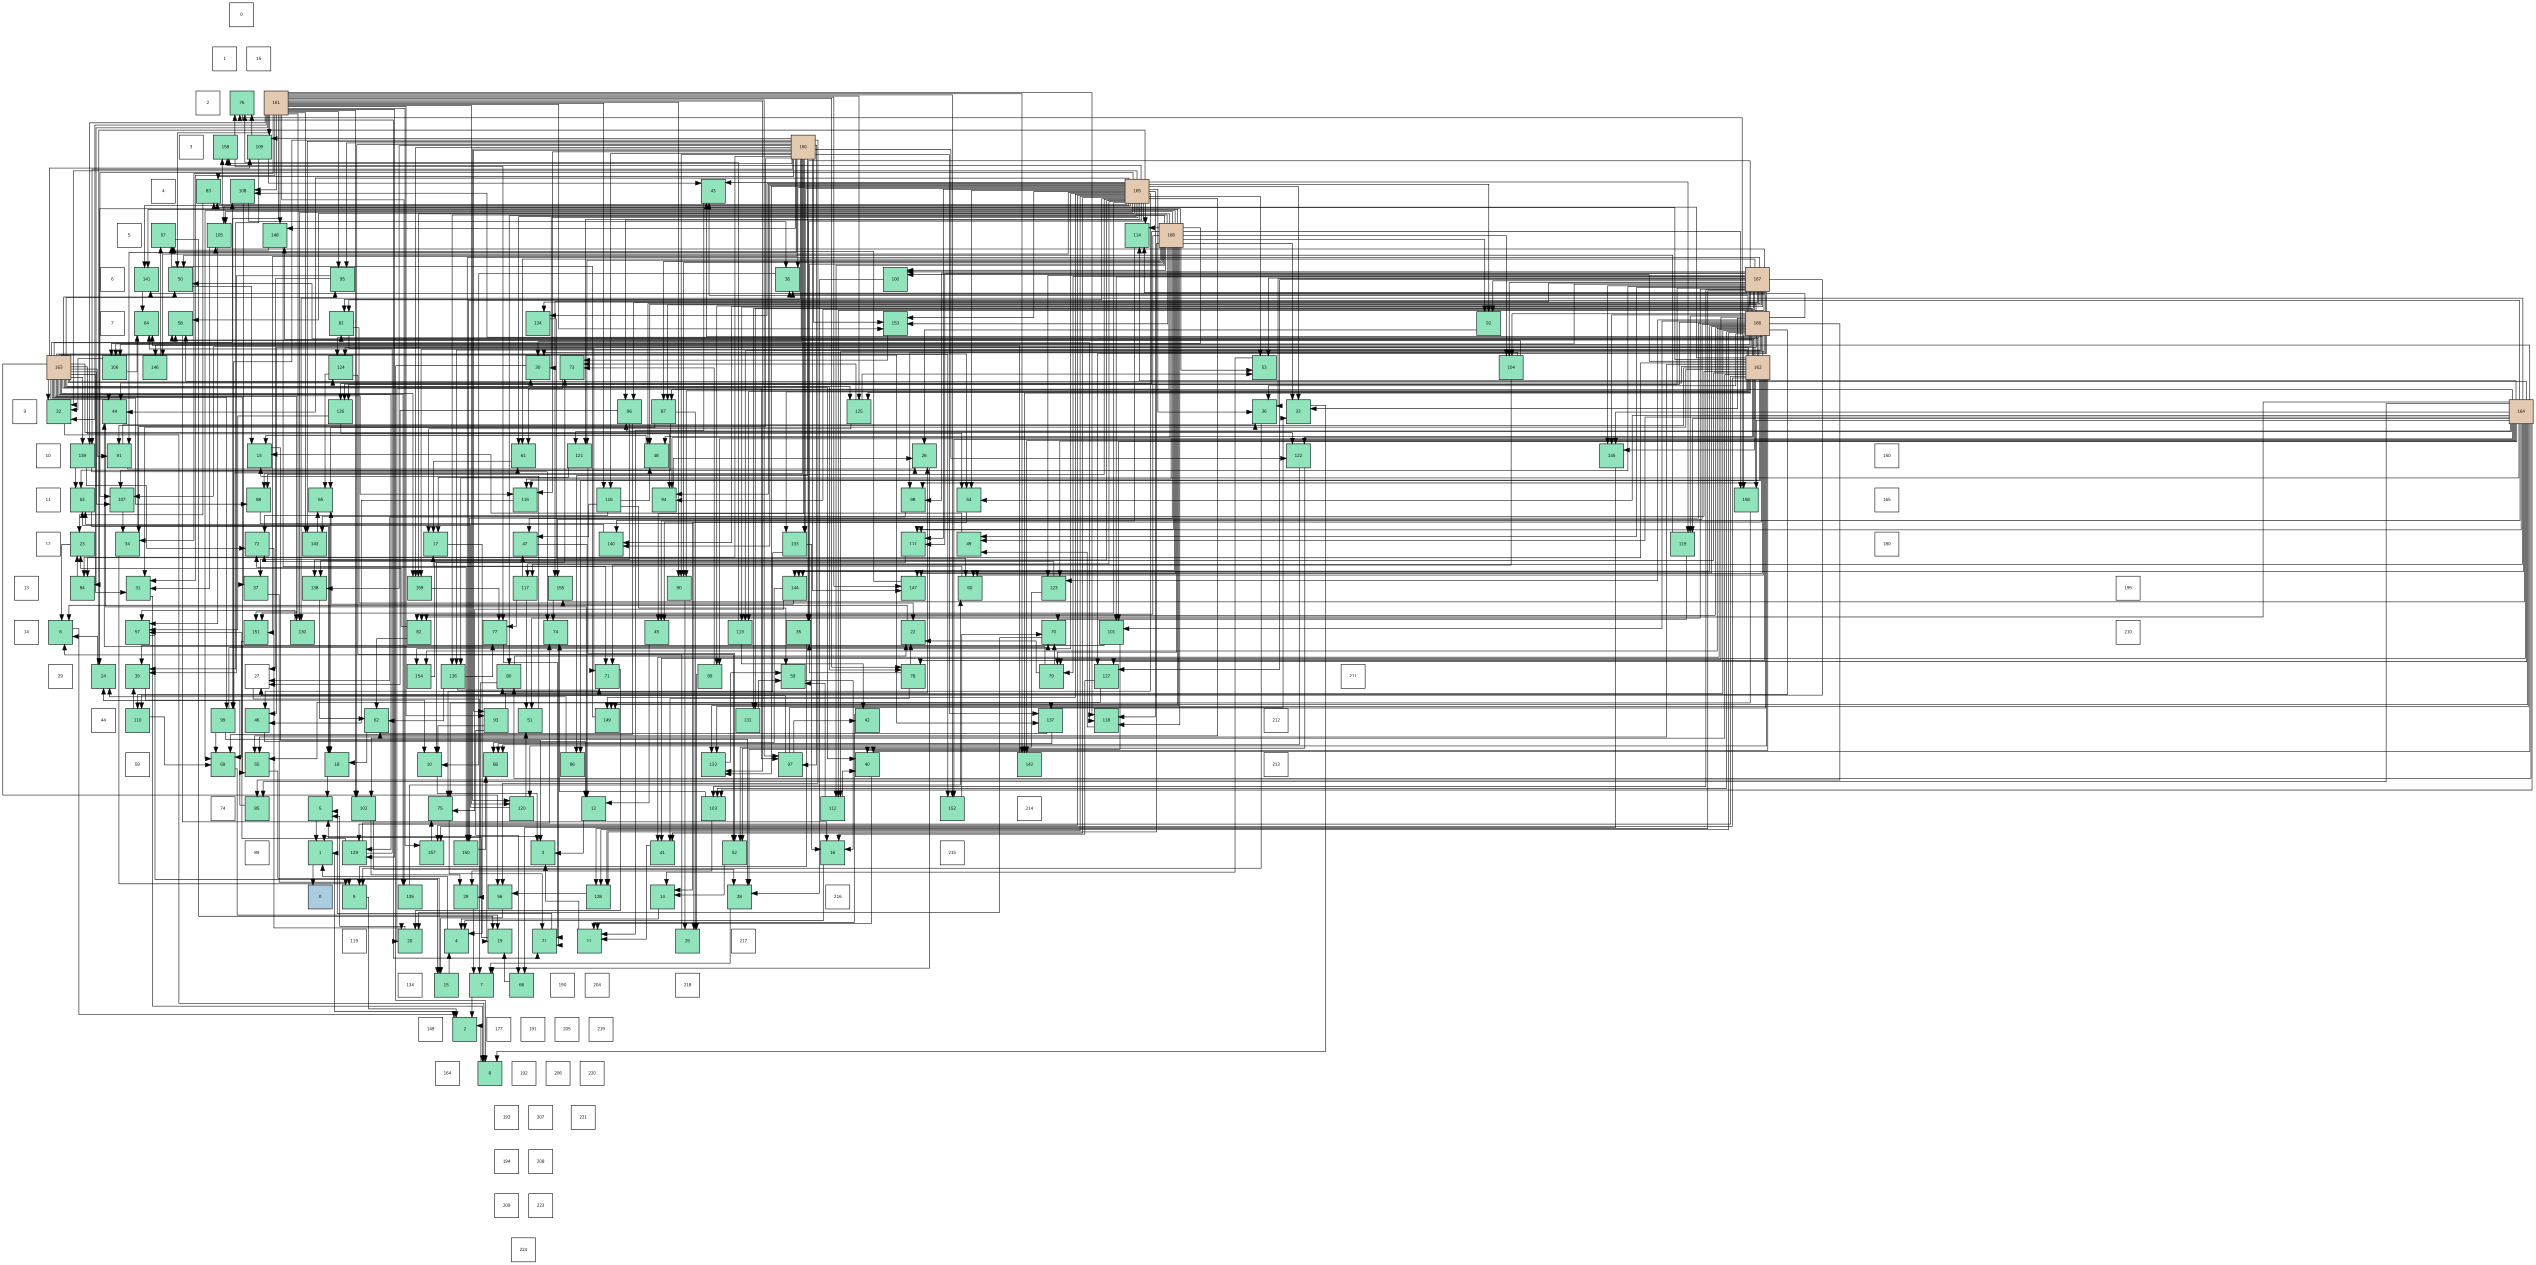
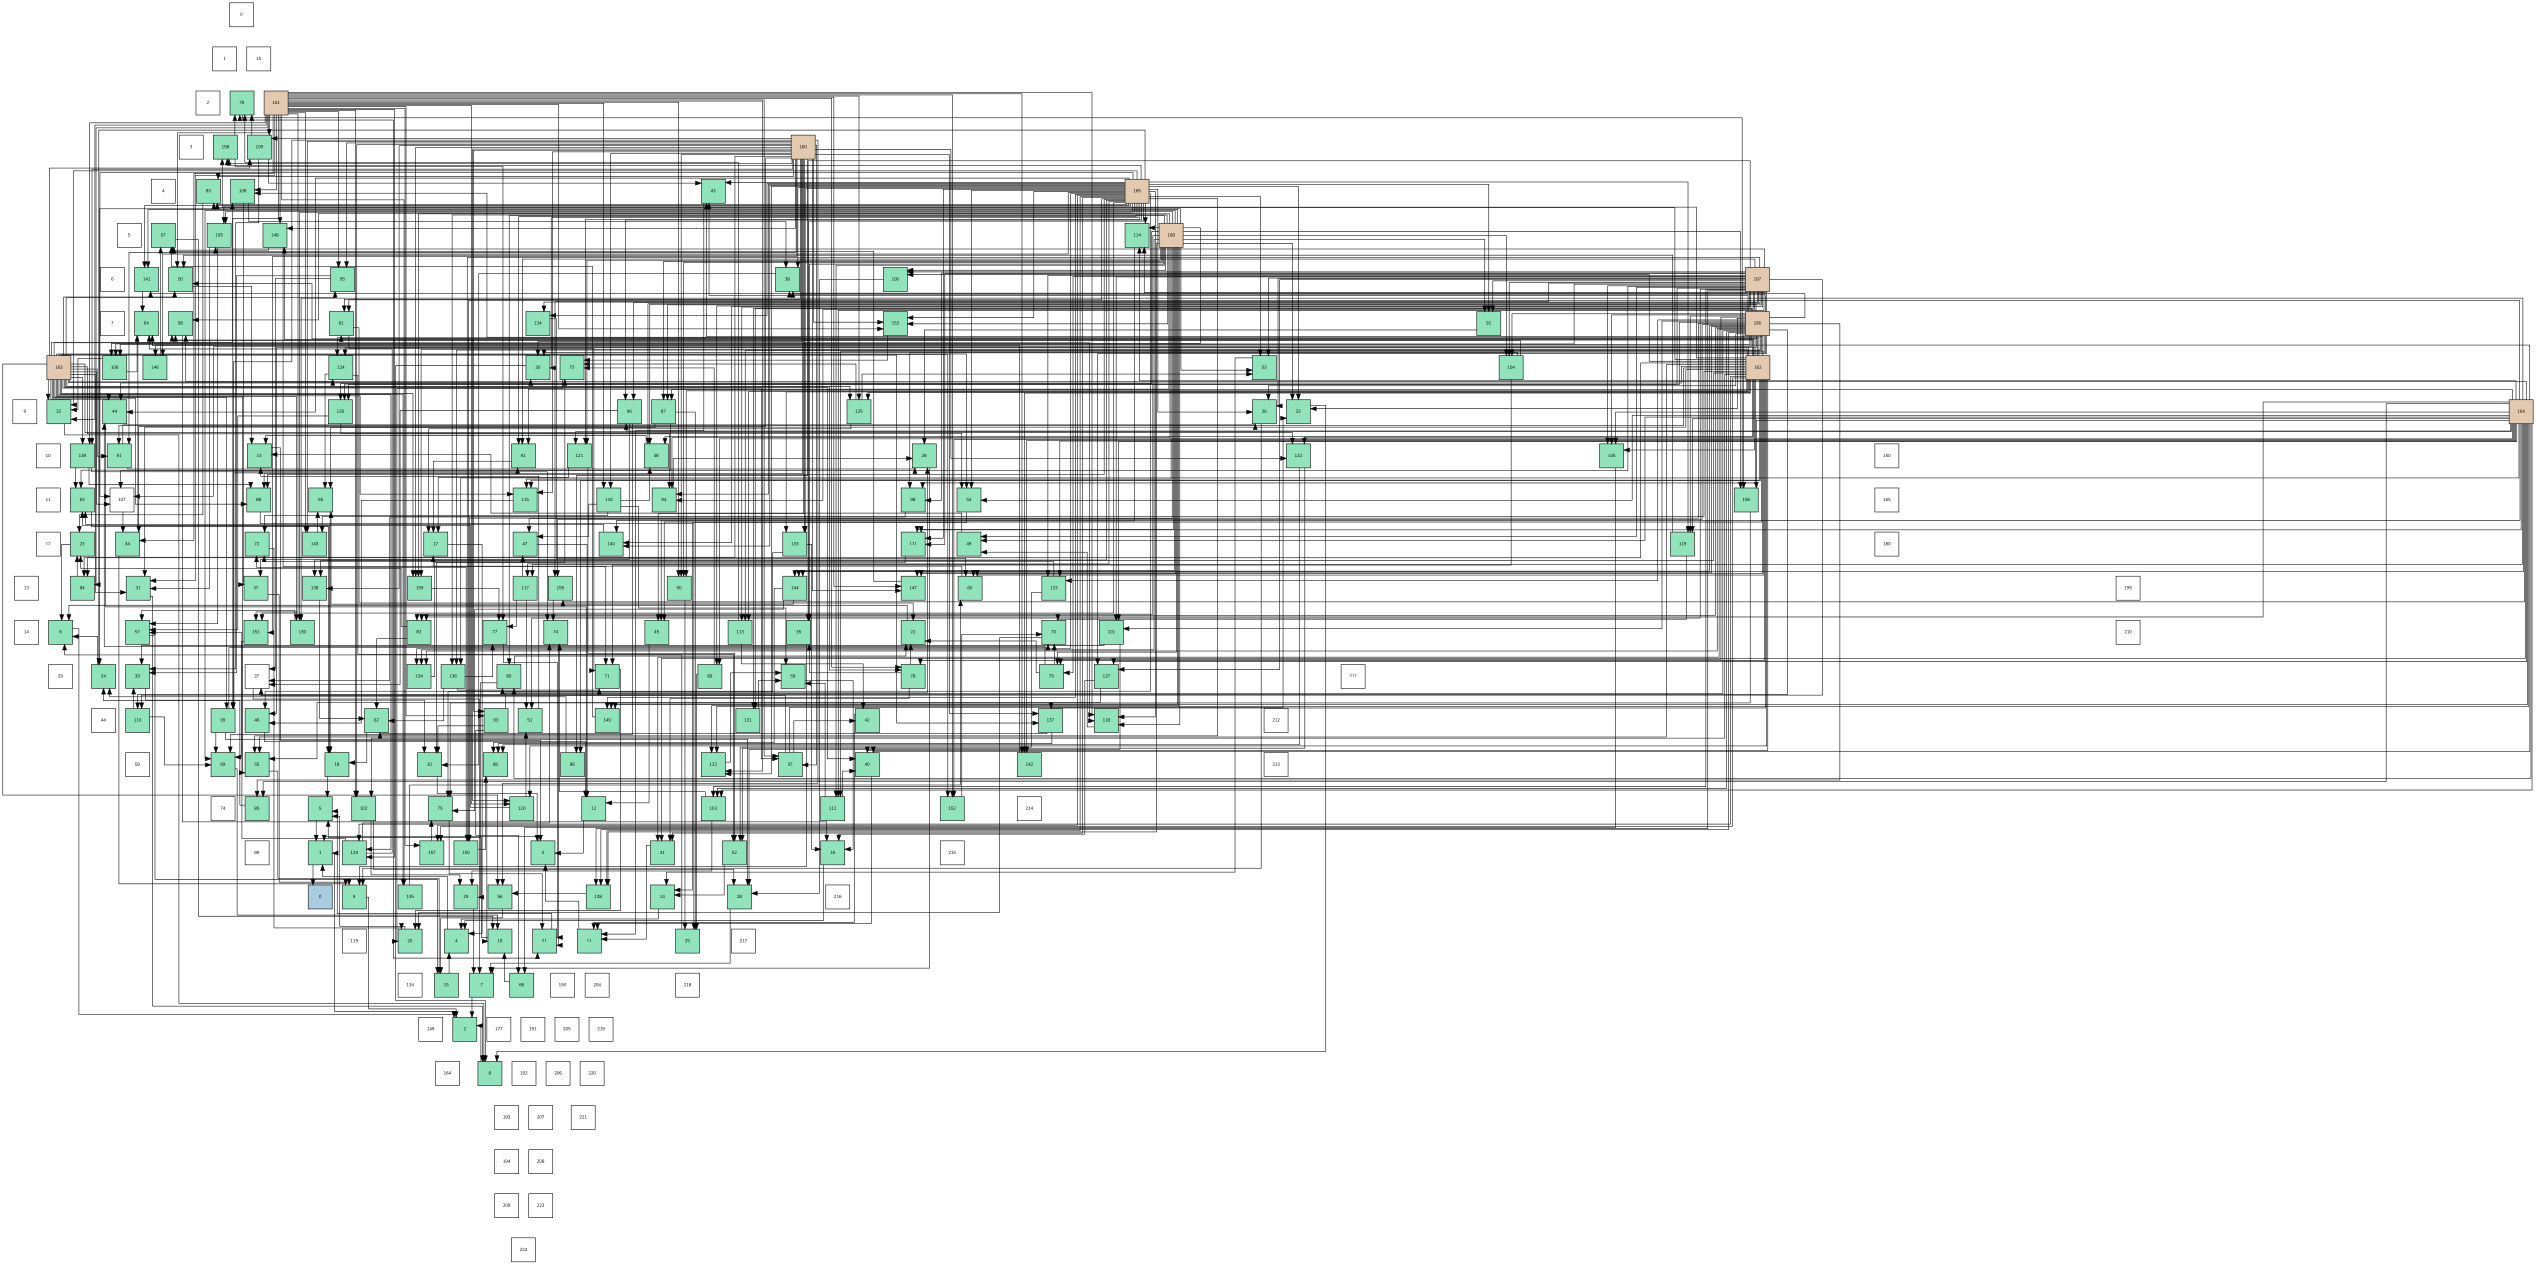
(122, 500) -> (122, 500)
(152, 548) -> (162, 485)
none -> (991, 650)
